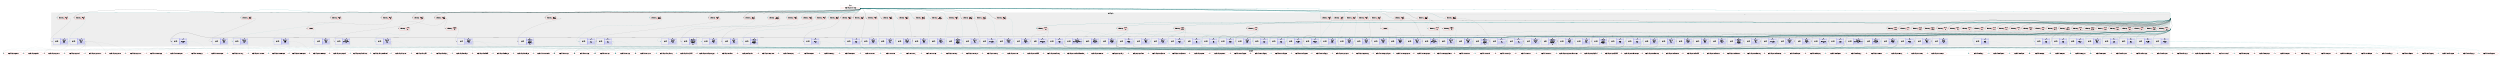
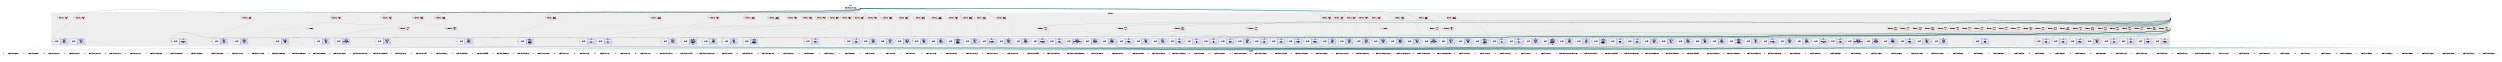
none -> (1958, 54)
